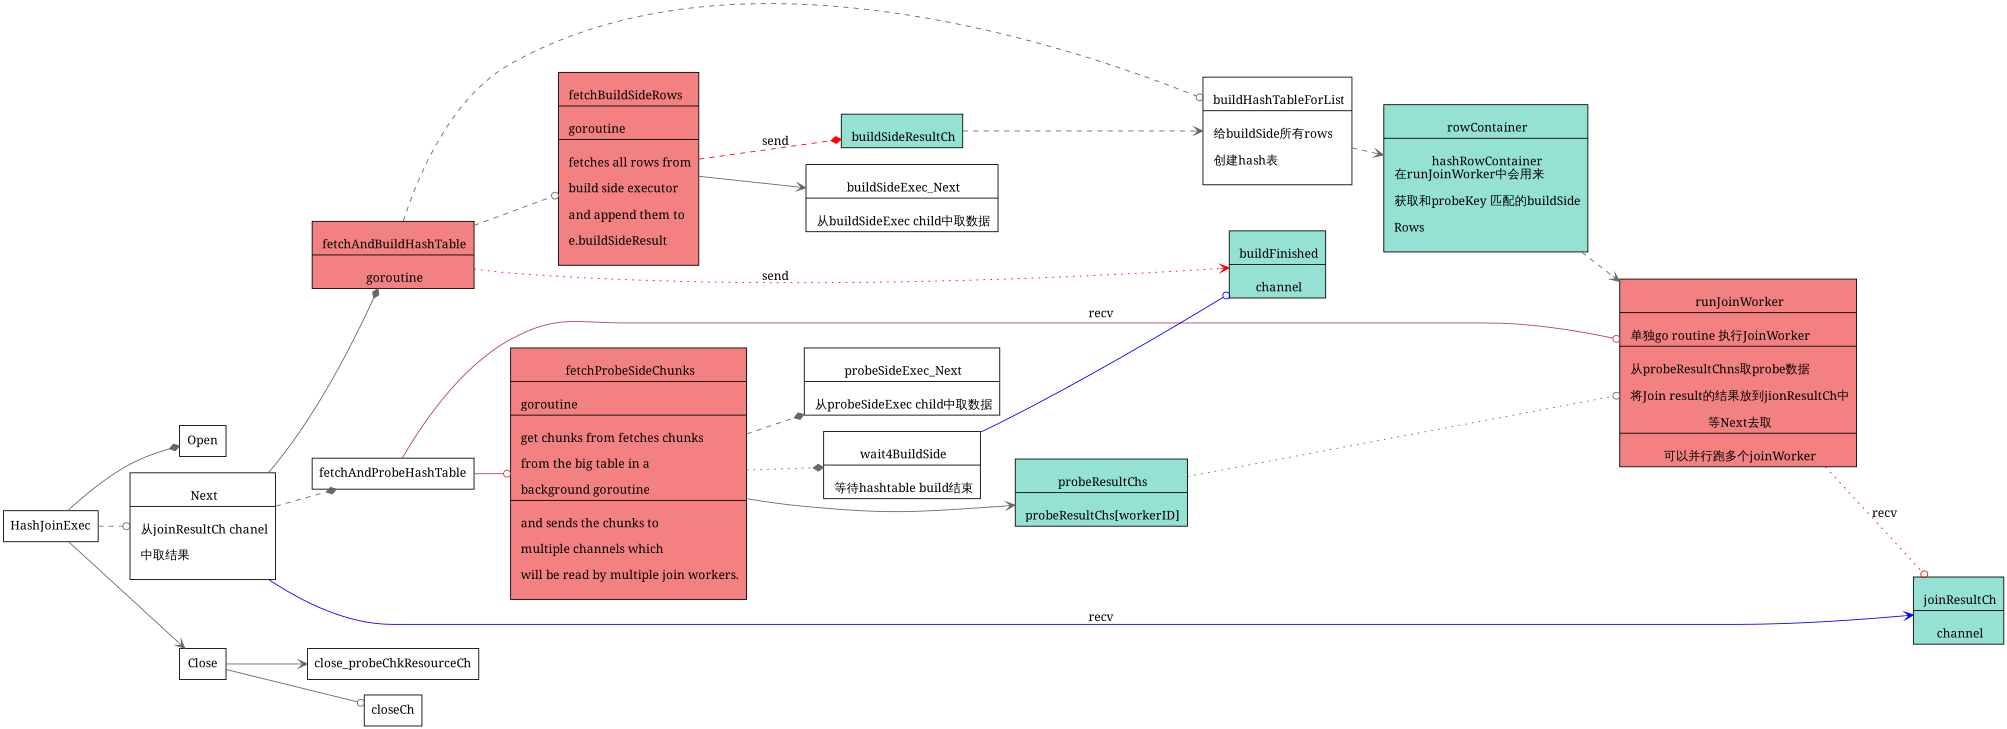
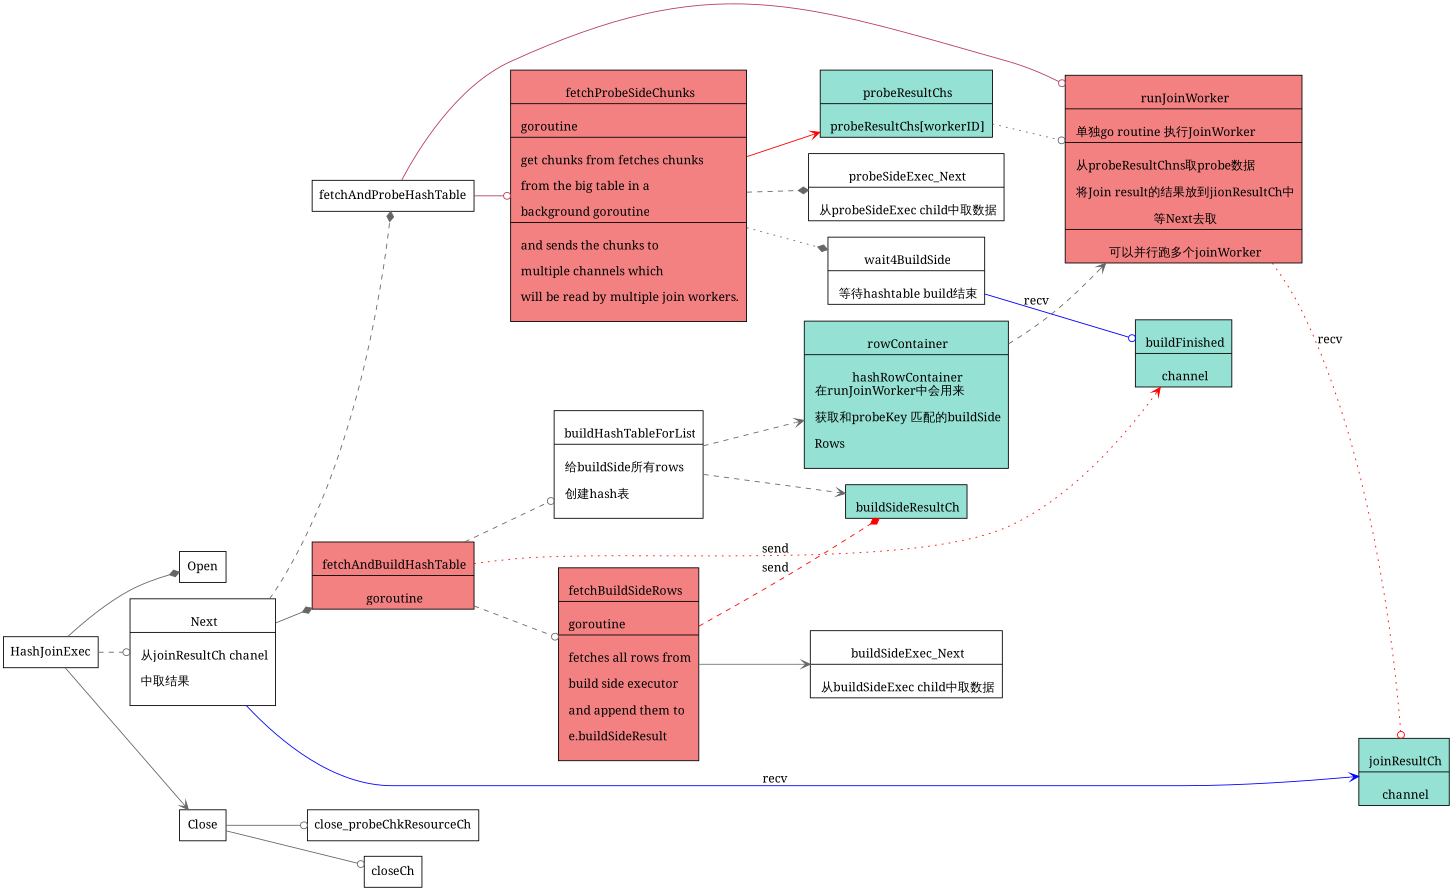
(1078, 131) -> (770, 483)
(876, 511) -> (779, 146)
(263, 664) -> (263, 825)
